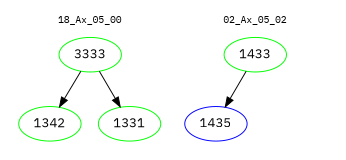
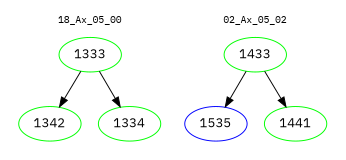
(90, 55) -> (90, 55)
(130, 124) -> (130, 124)
(216, 124) -> (216, 124)
none -> (296, 124)
